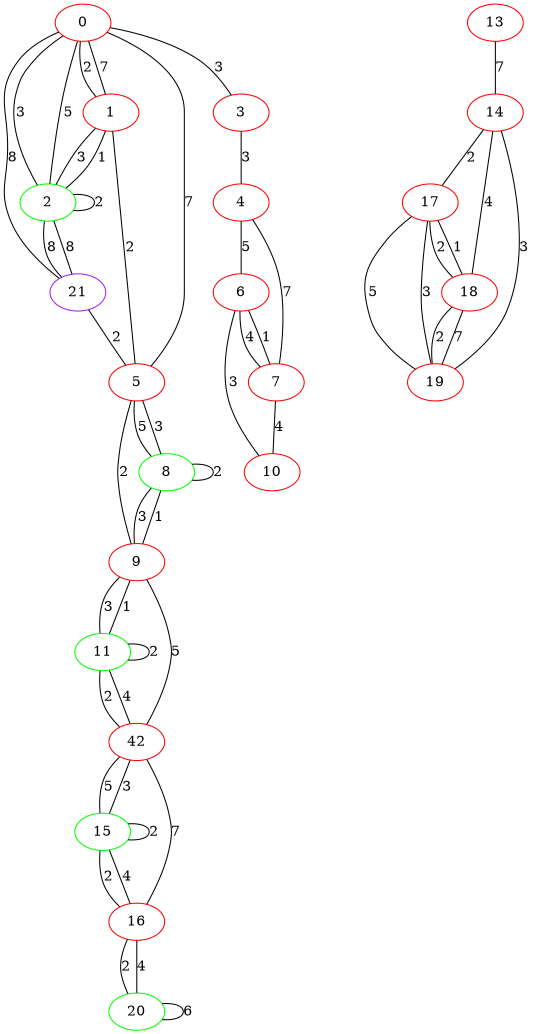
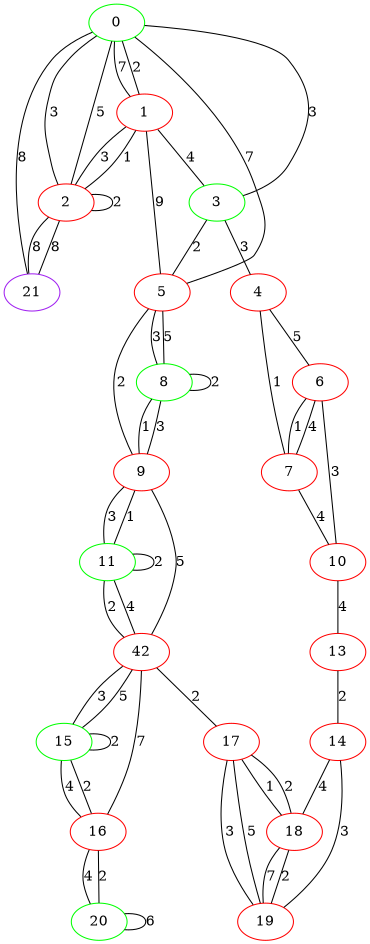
(83, 23) -> (117, 23)
(501, 68) -> (343, 697)
(241, 113) -> (217, 203)
none -> (181, 158)
(463, 158) -> (187, 697)
(48, 203) -> (66, 203)
(131, 247) -> (160, 203)
(288, 292) -> (278, 382)
(107, 338) -> (190, 248)
none -> (338, 607)
